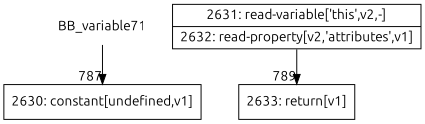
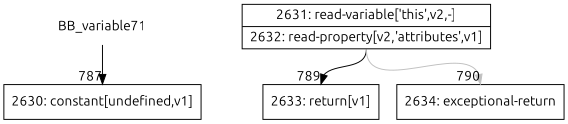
none -> (480, 102)
